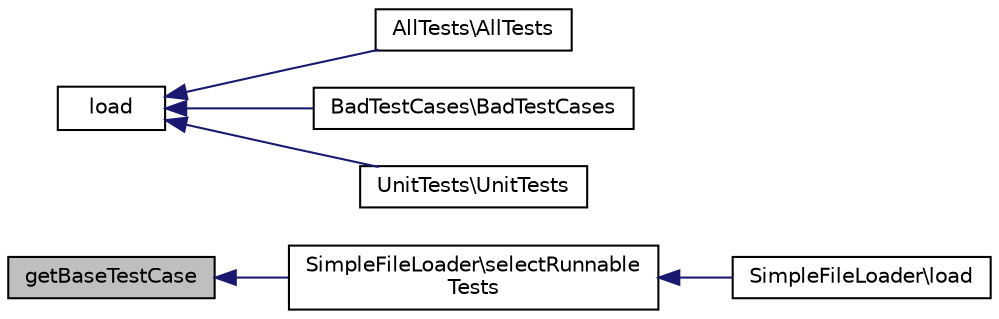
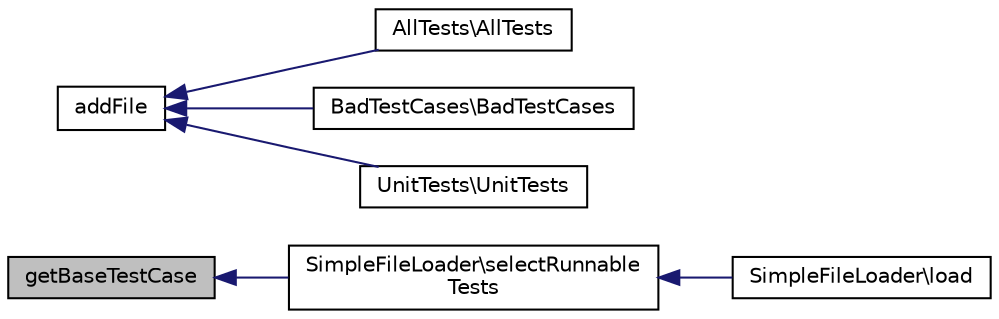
(111, 108) -> (111, 108)
